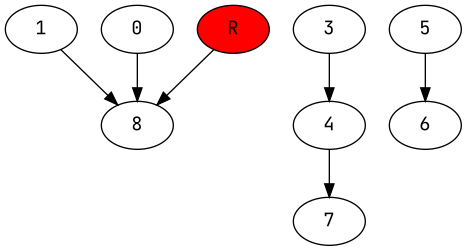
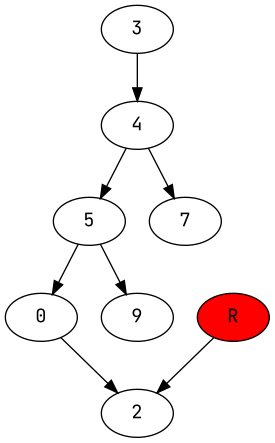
(41, 29) -> none
(137, 125) -> (137, 413)
(425, 125) -> (137, 317)
none -> (116, 167)
none -> (68, 263)
